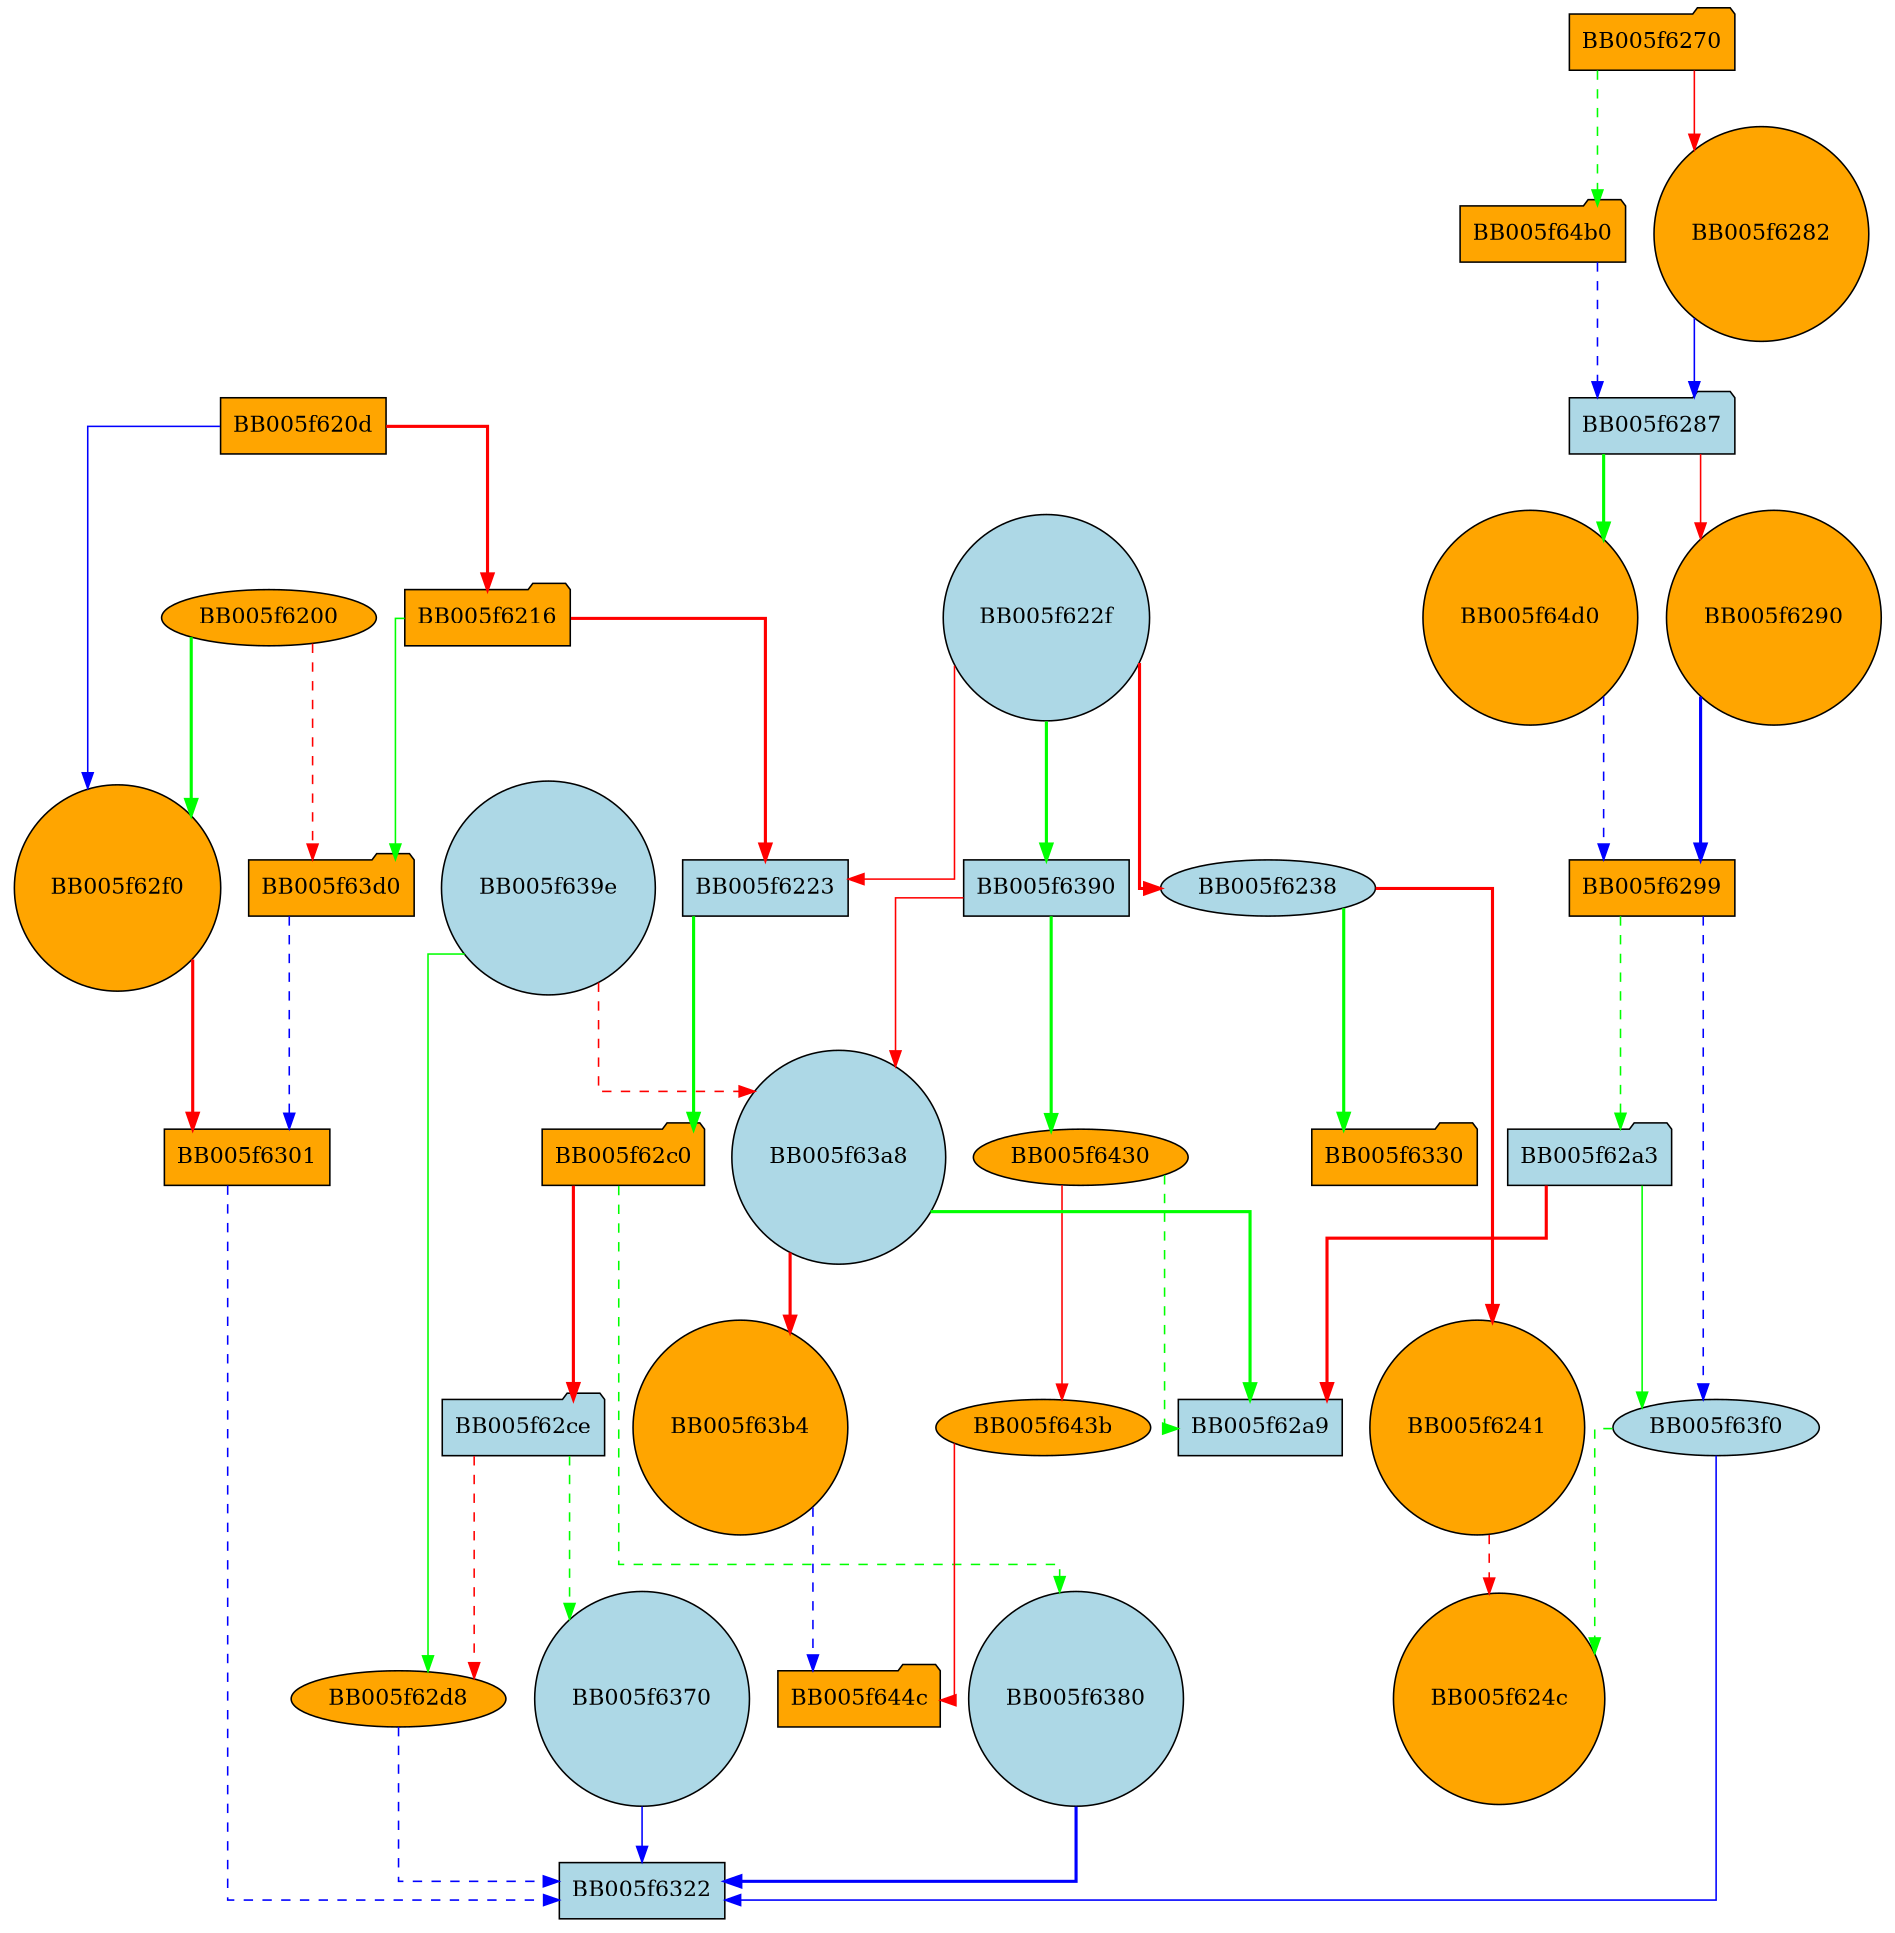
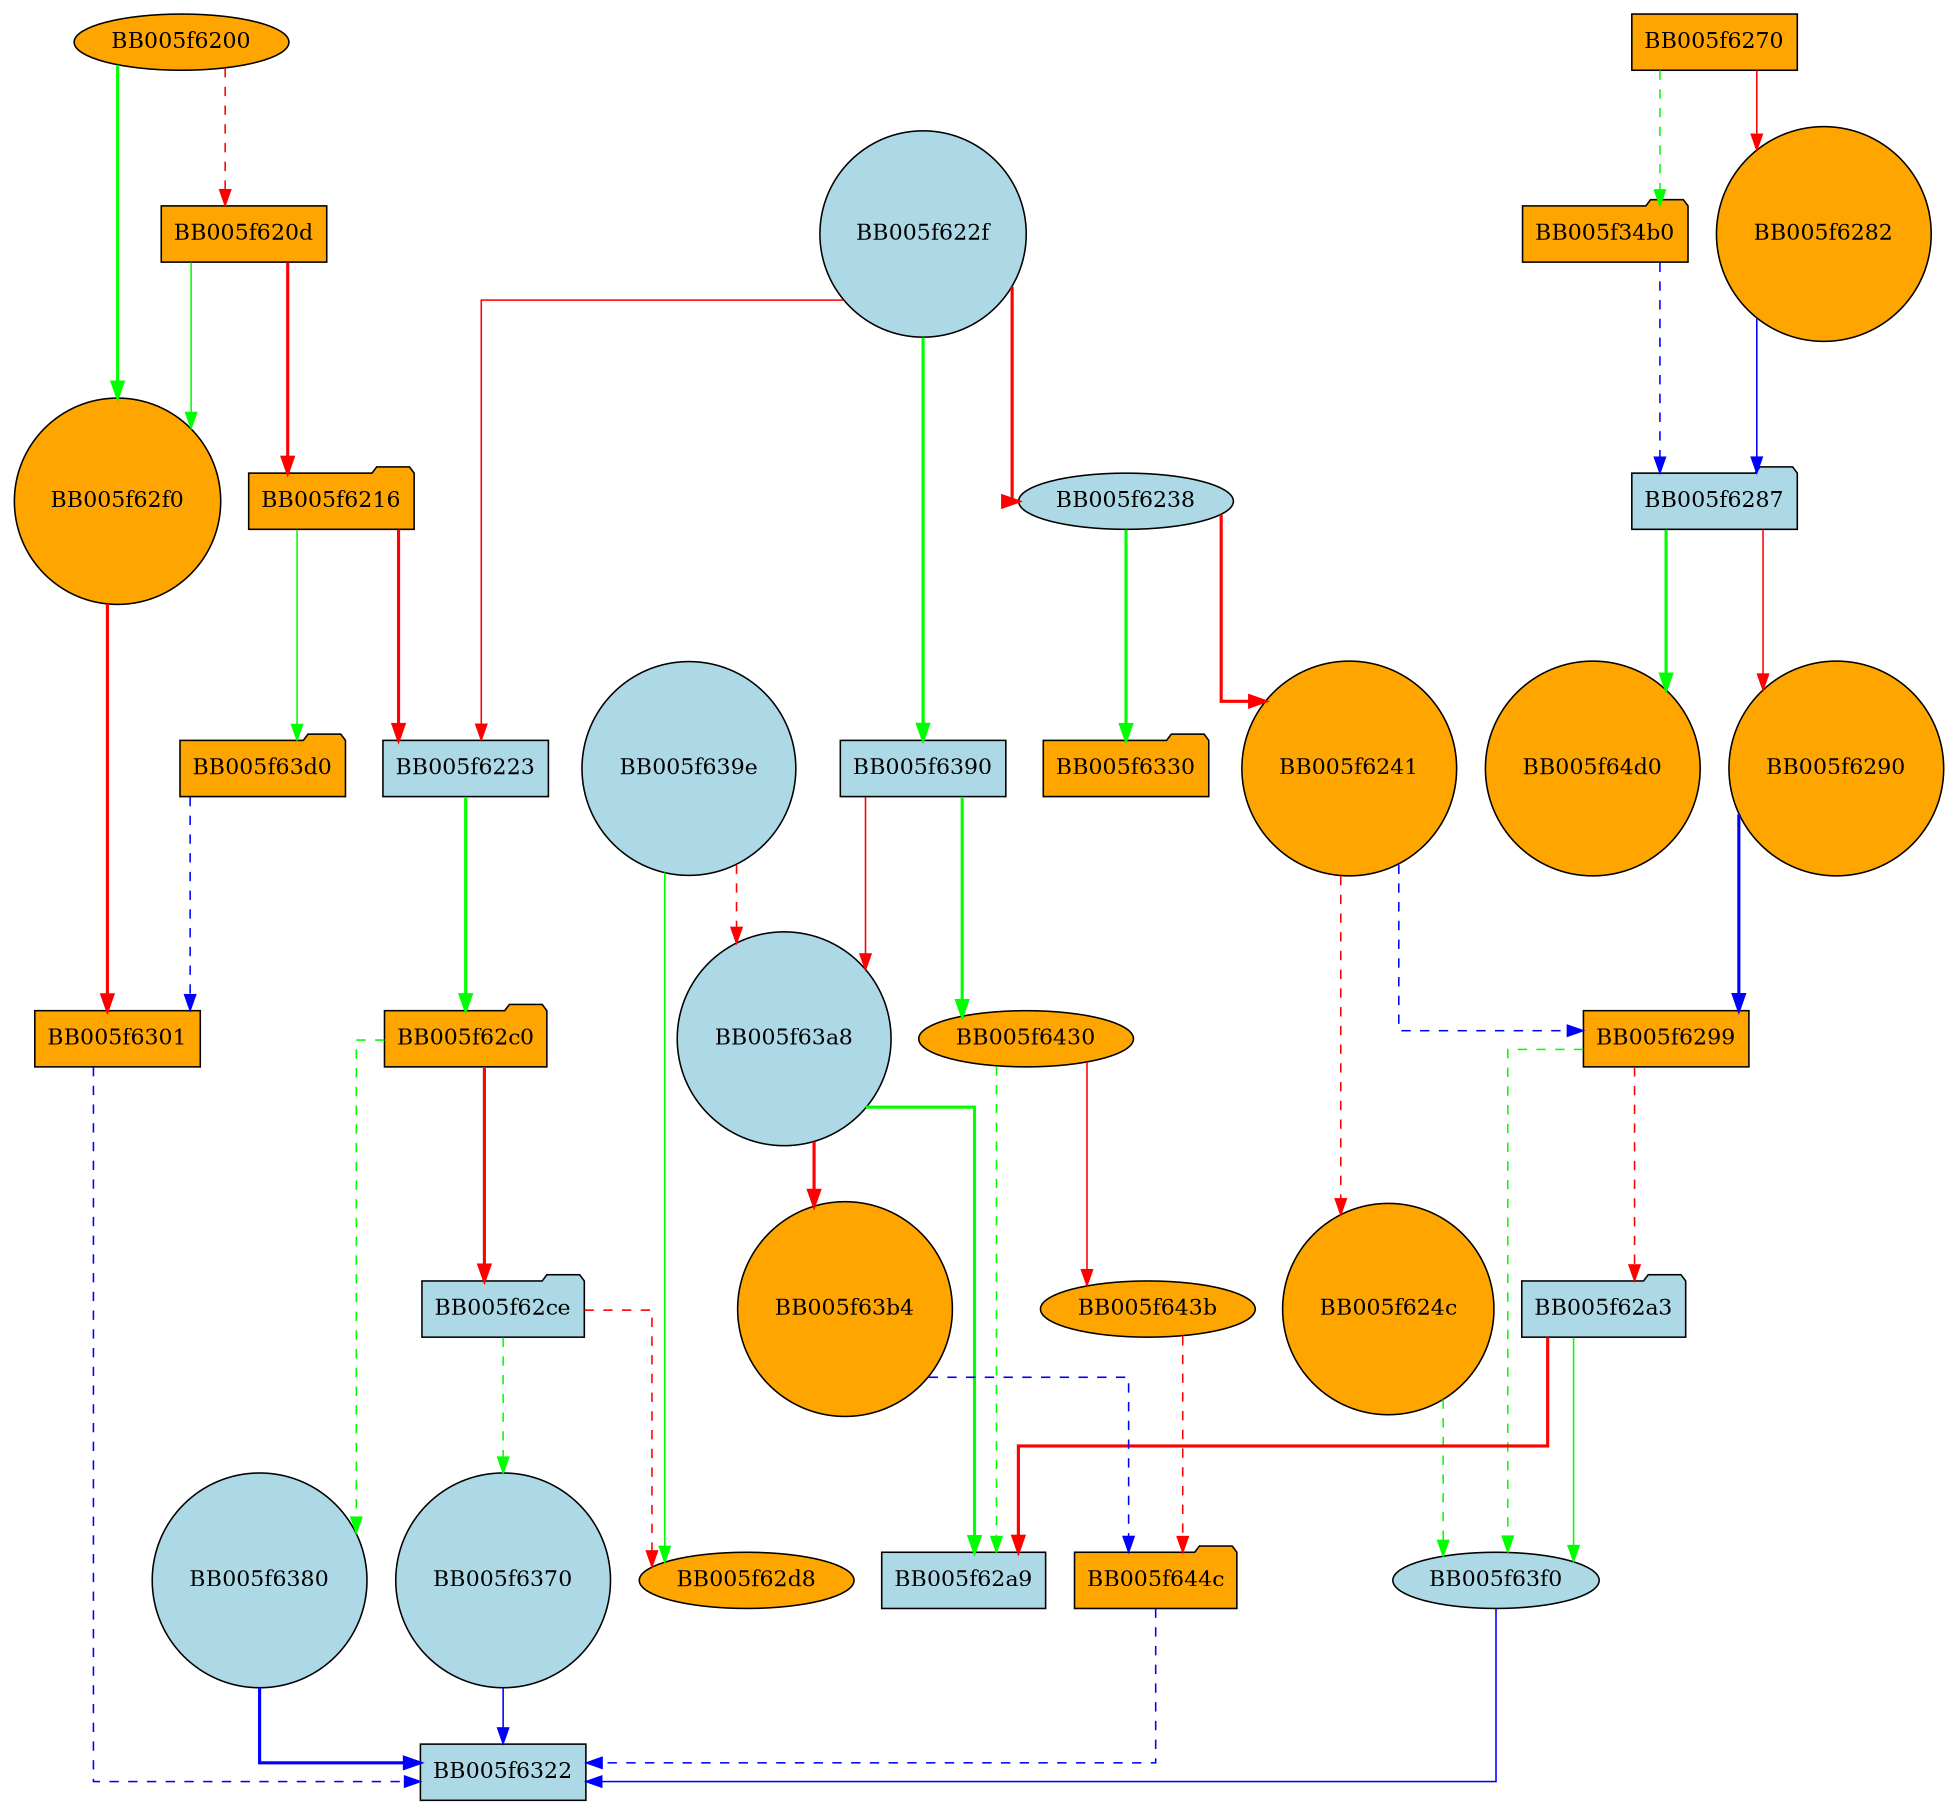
(1652, 42) -> (1715, 42)
(1543, 234) -> (1605, 234)
(88, 533) -> (191, 338)
(313, 744) -> (225, 129)
(1604, 770) -> (1400, 1031)
(1620, 1015) -> (1634, 1166)
(1703, 1150) -> (1508, 1255)
(1595, 1524) -> (1443, 1470)
(954, 1579) -> (1183, 1436)
(399, 1877) -> (956, 1763)
